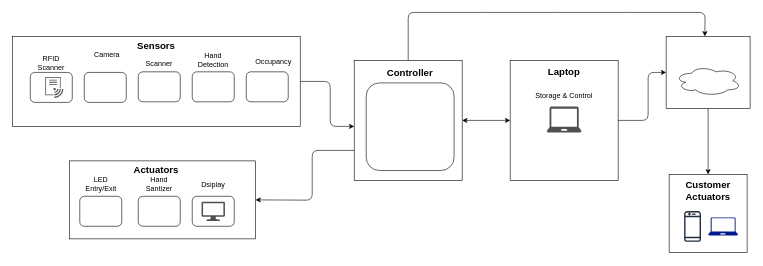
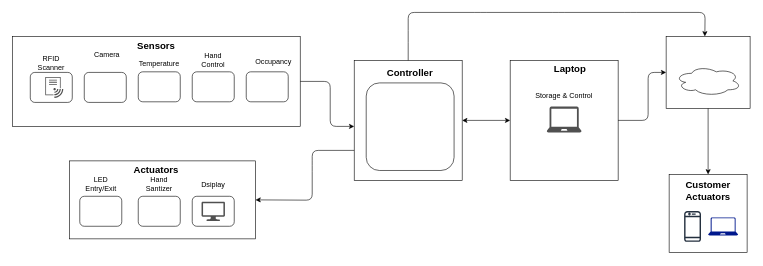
(213, 60) -> (213, 60)
(159, 63) -> (159, 63)
(564, 71) -> (570, 68)
